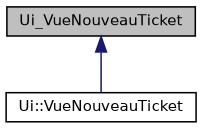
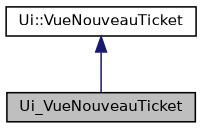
(101, 72) -> (101, 72)
